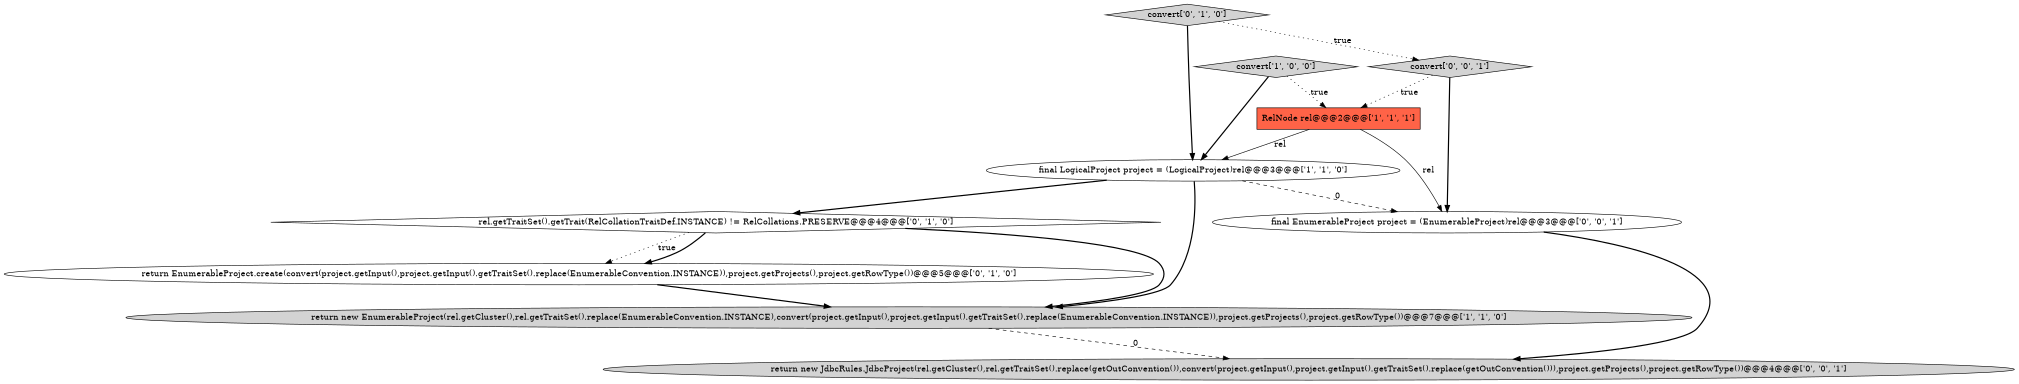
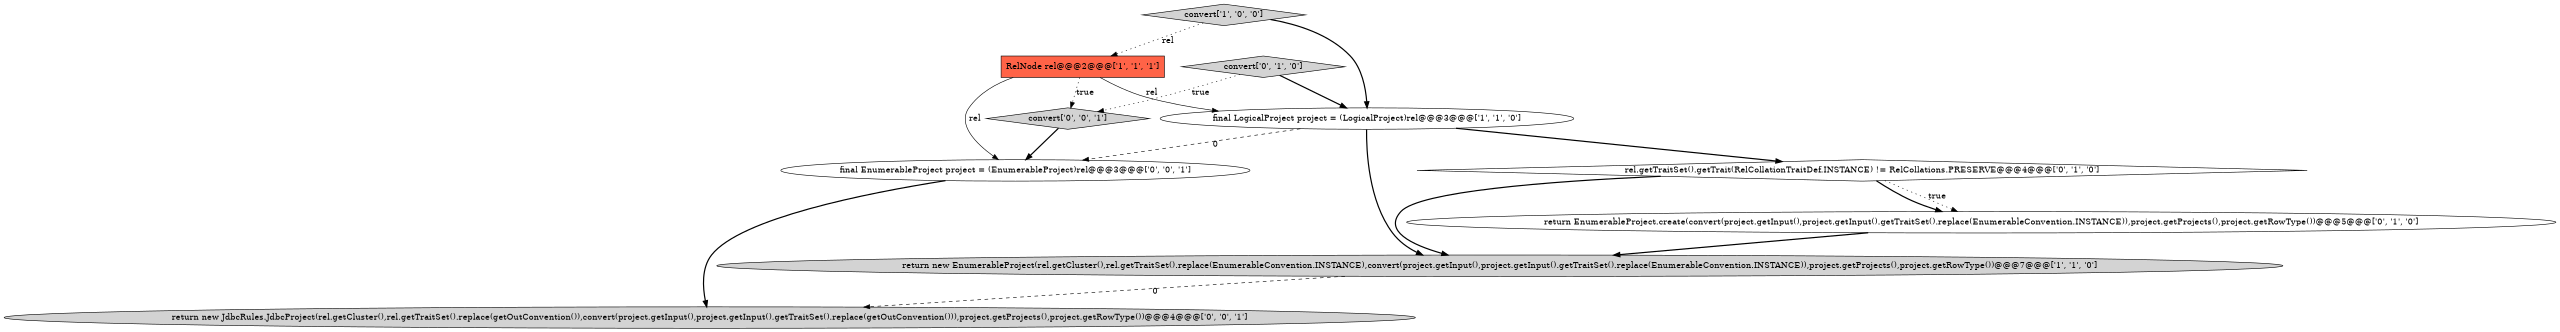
(1400, 90) -> (1076, 90)
(1320, 93) -> (1168, 41)
